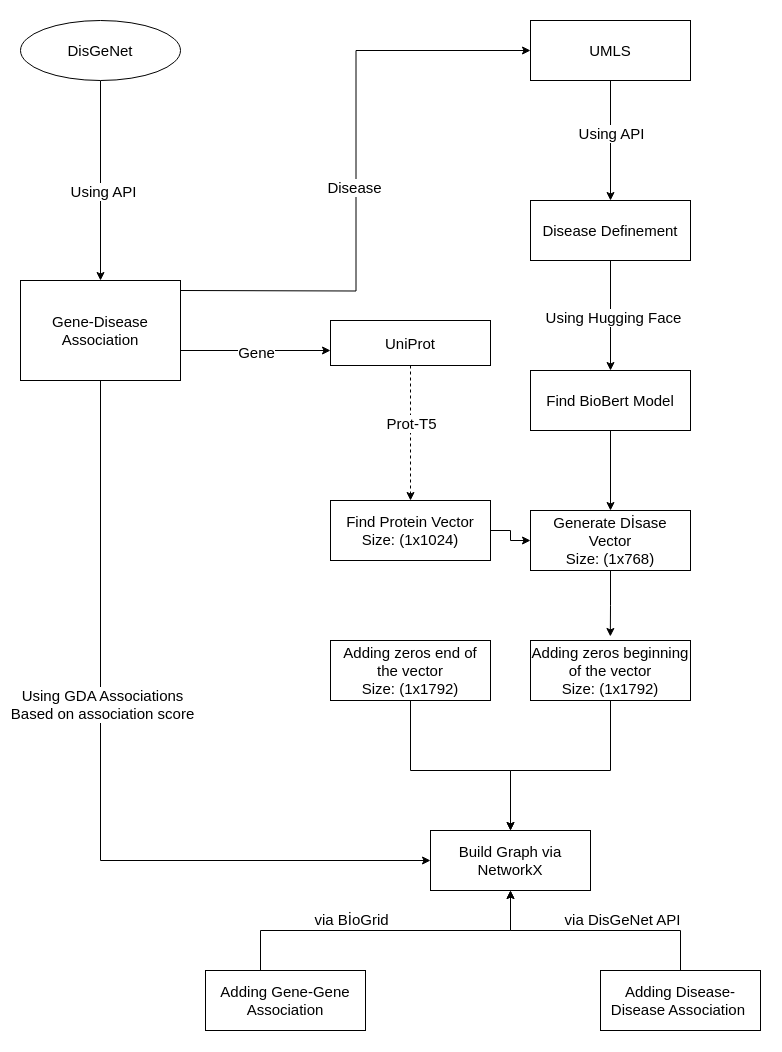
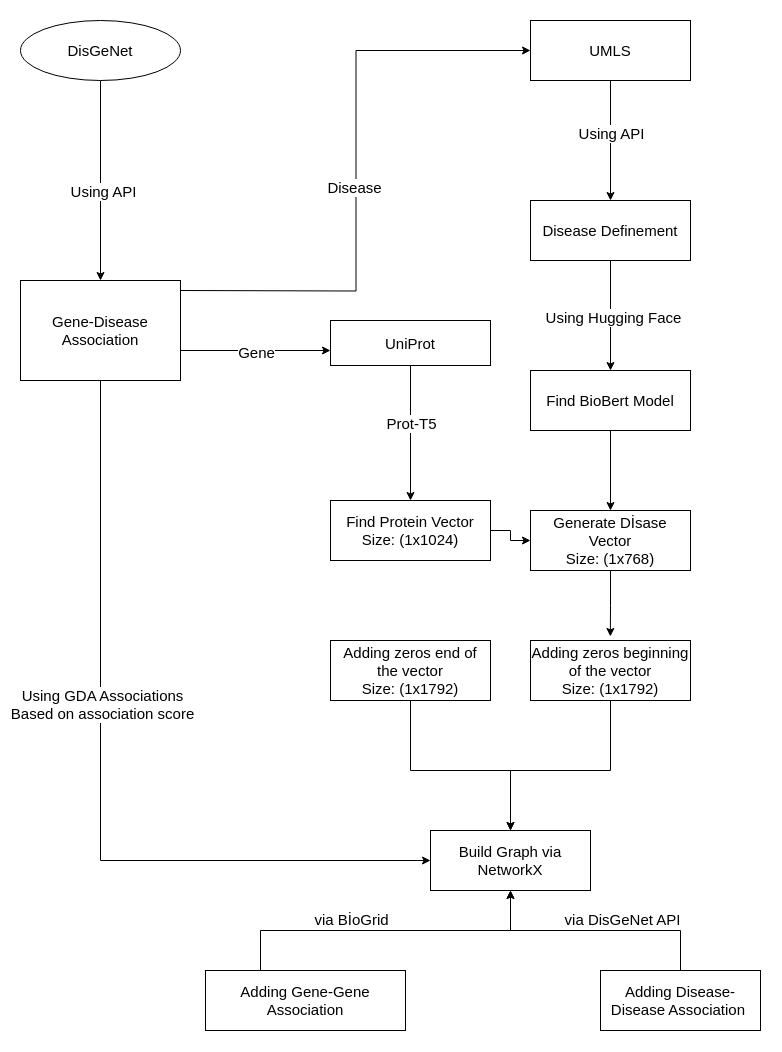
(411, 462) -> (411, 462)
(286, 1001) -> (306, 1001)
